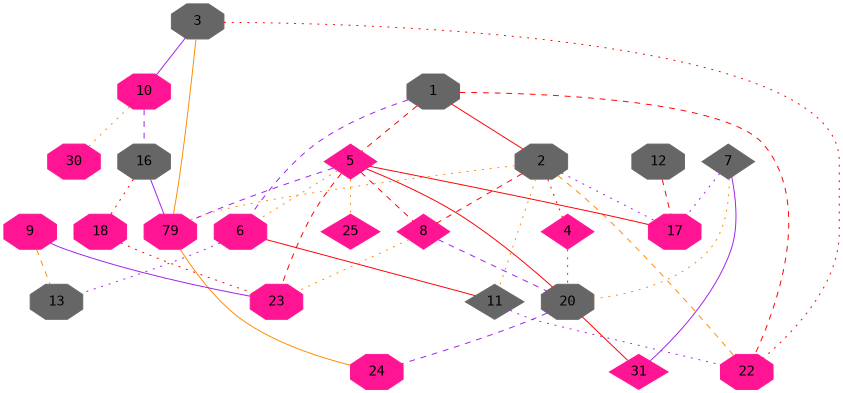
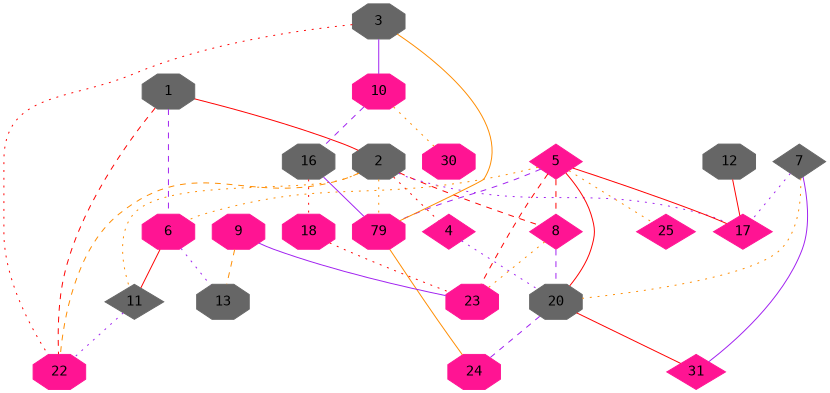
(389, 129) -> none
(666, 197) -> (736, 198)
(675, 232) -> (743, 232)
